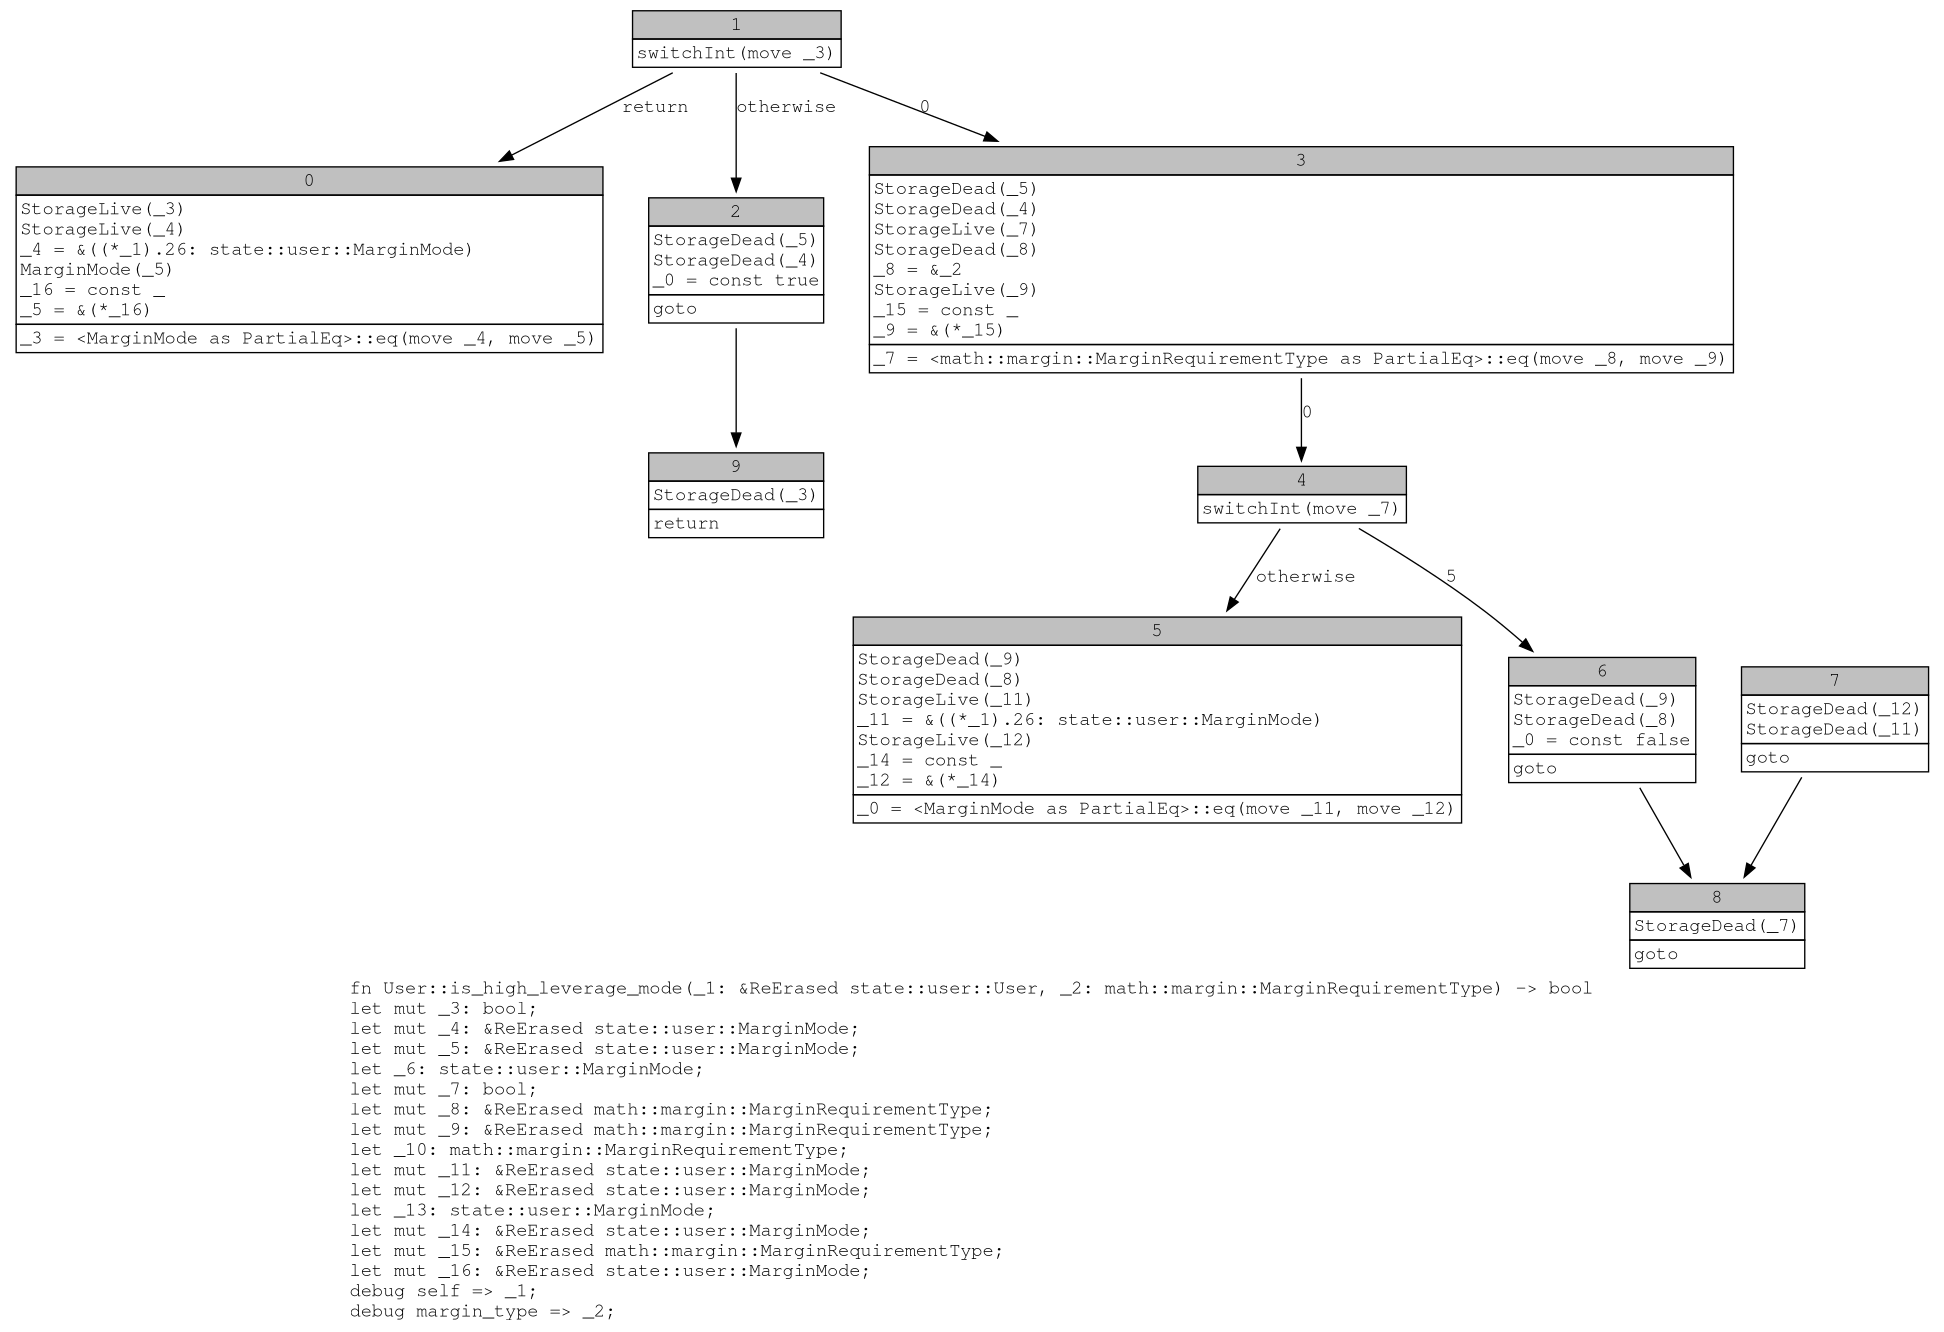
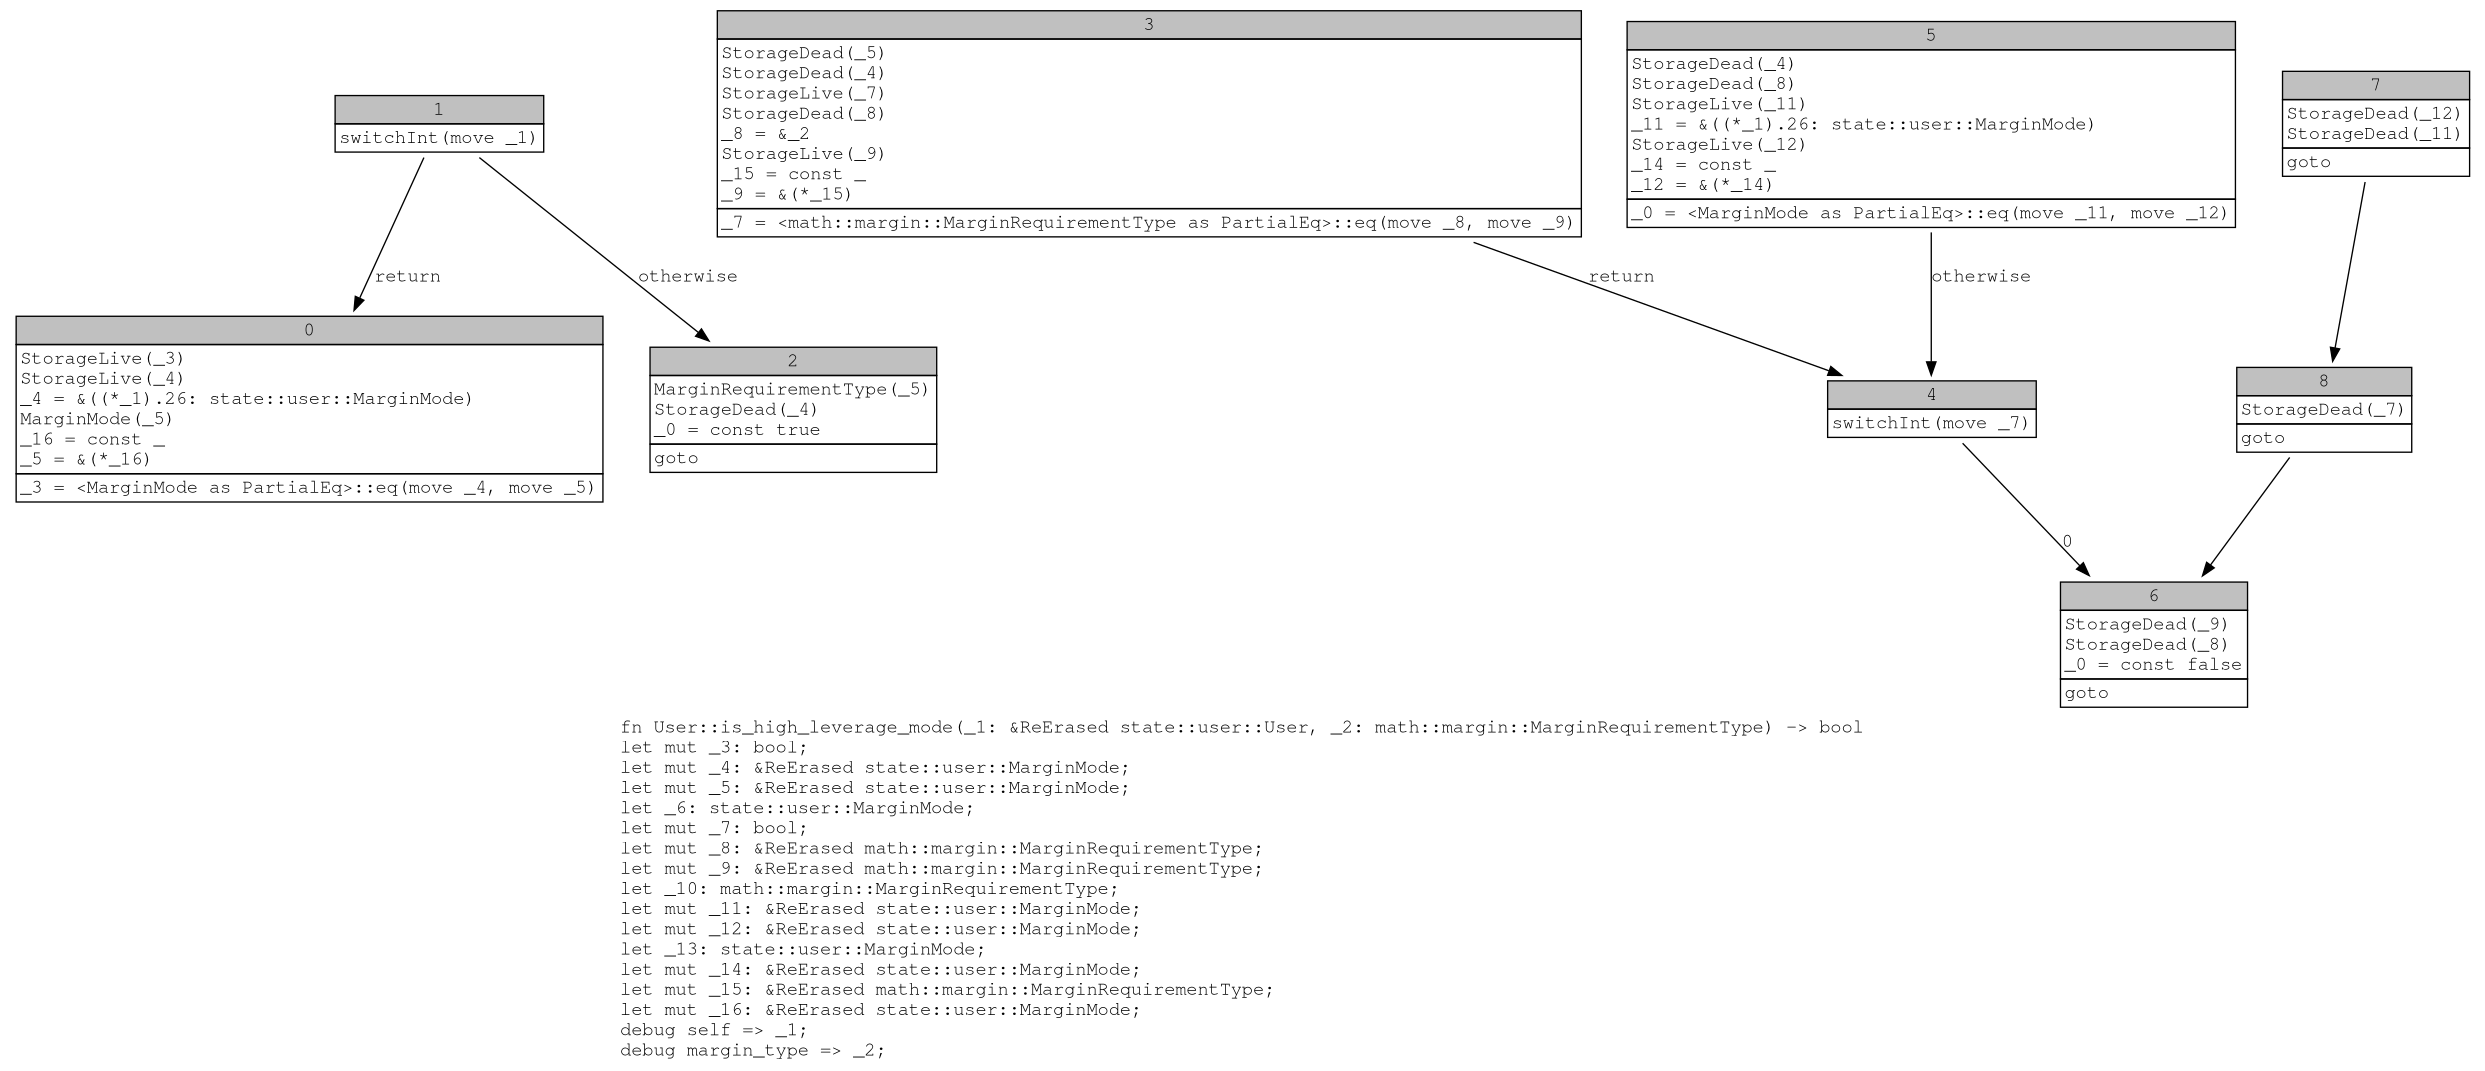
(737, 52) -> (439, 137)
(903, 105) -> none
(736, 240) -> (793, 389)
(1307, 412) -> (1622, 277)
(736, 495) -> none
(1257, 564) -> (1931, 297)
(1451, 577) -> (2068, 542)
(941, 659) -> (1715, 63)
(1662, 826) -> (2250, 511)
